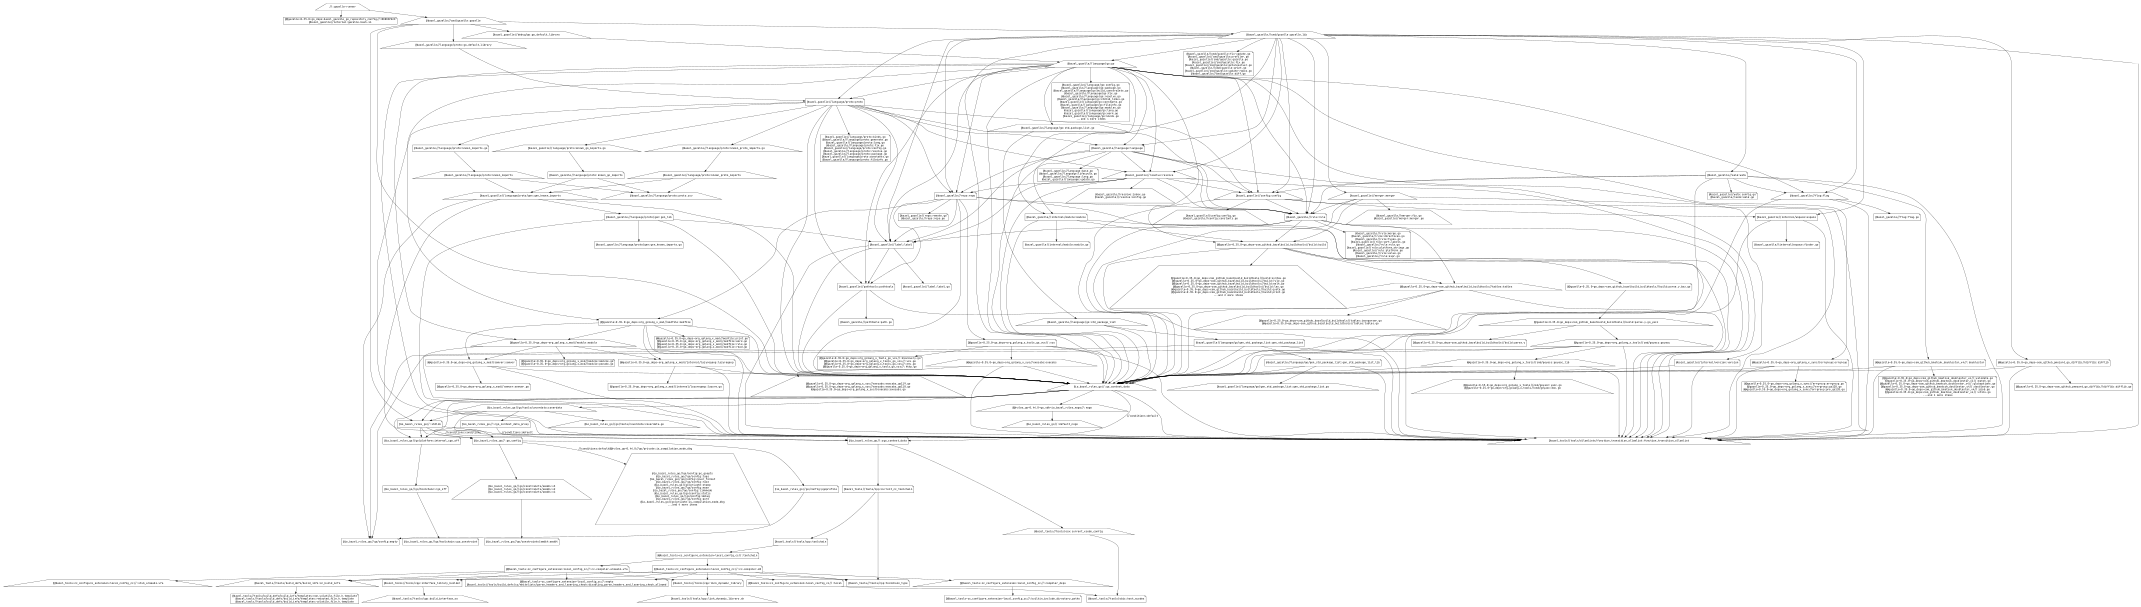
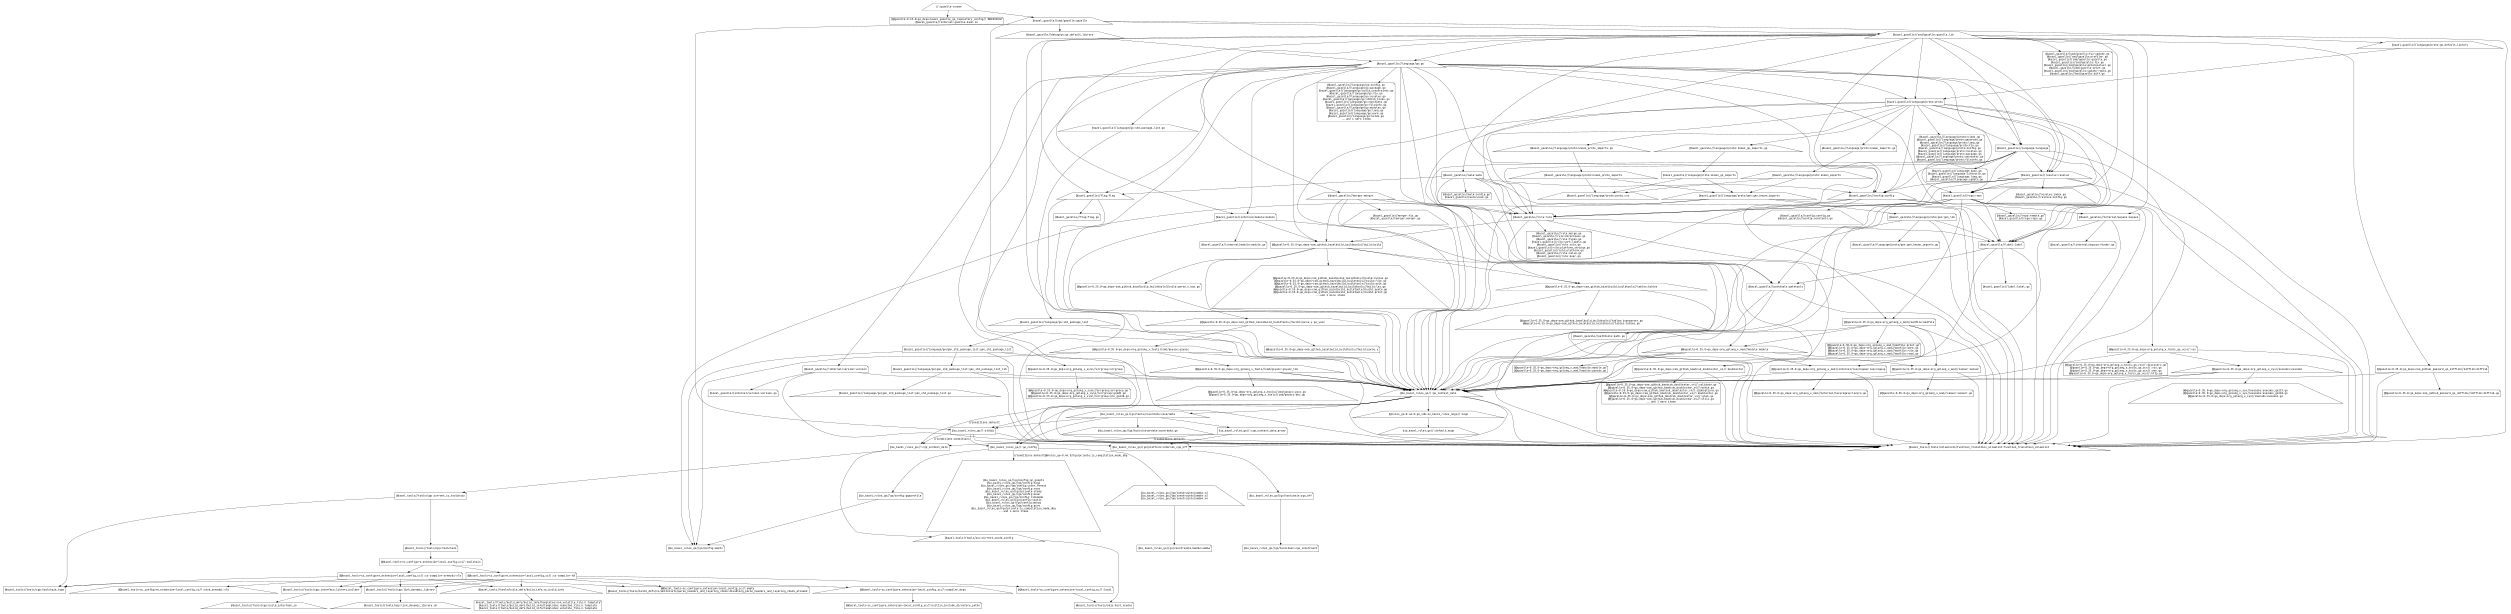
(1094, 264) -> (1494, 357)
none -> (743, 393)
